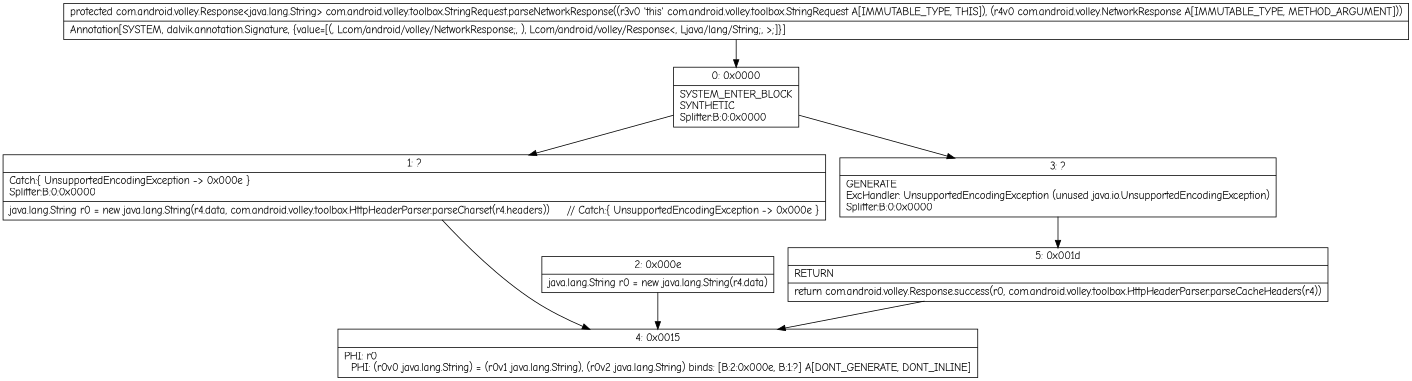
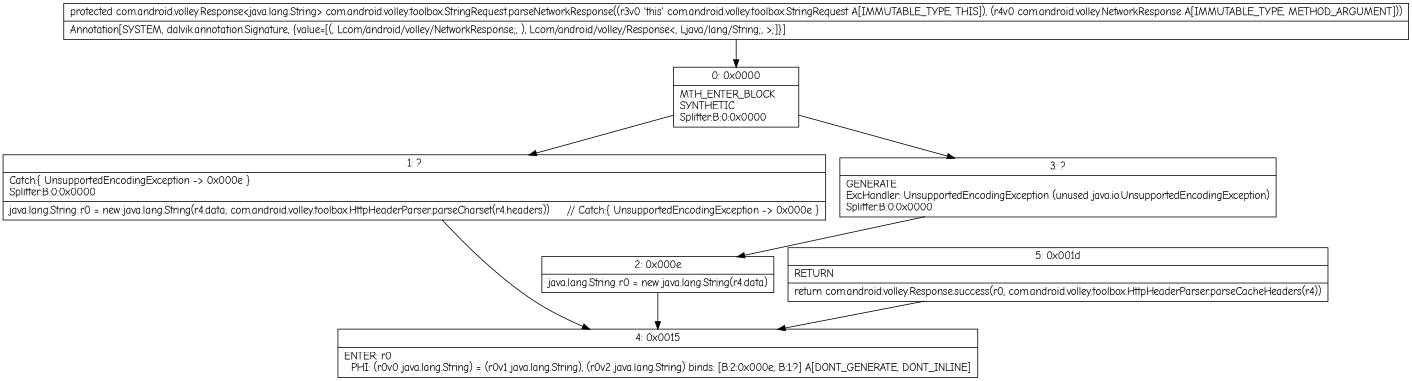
(736, 94) -> (727, 94)
(1058, 228) -> (835, 236)
(363, 356) -> (370, 356)
